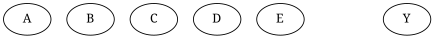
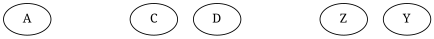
(91, 19) -> none
(280, 19) -> none
none -> (344, 19)
